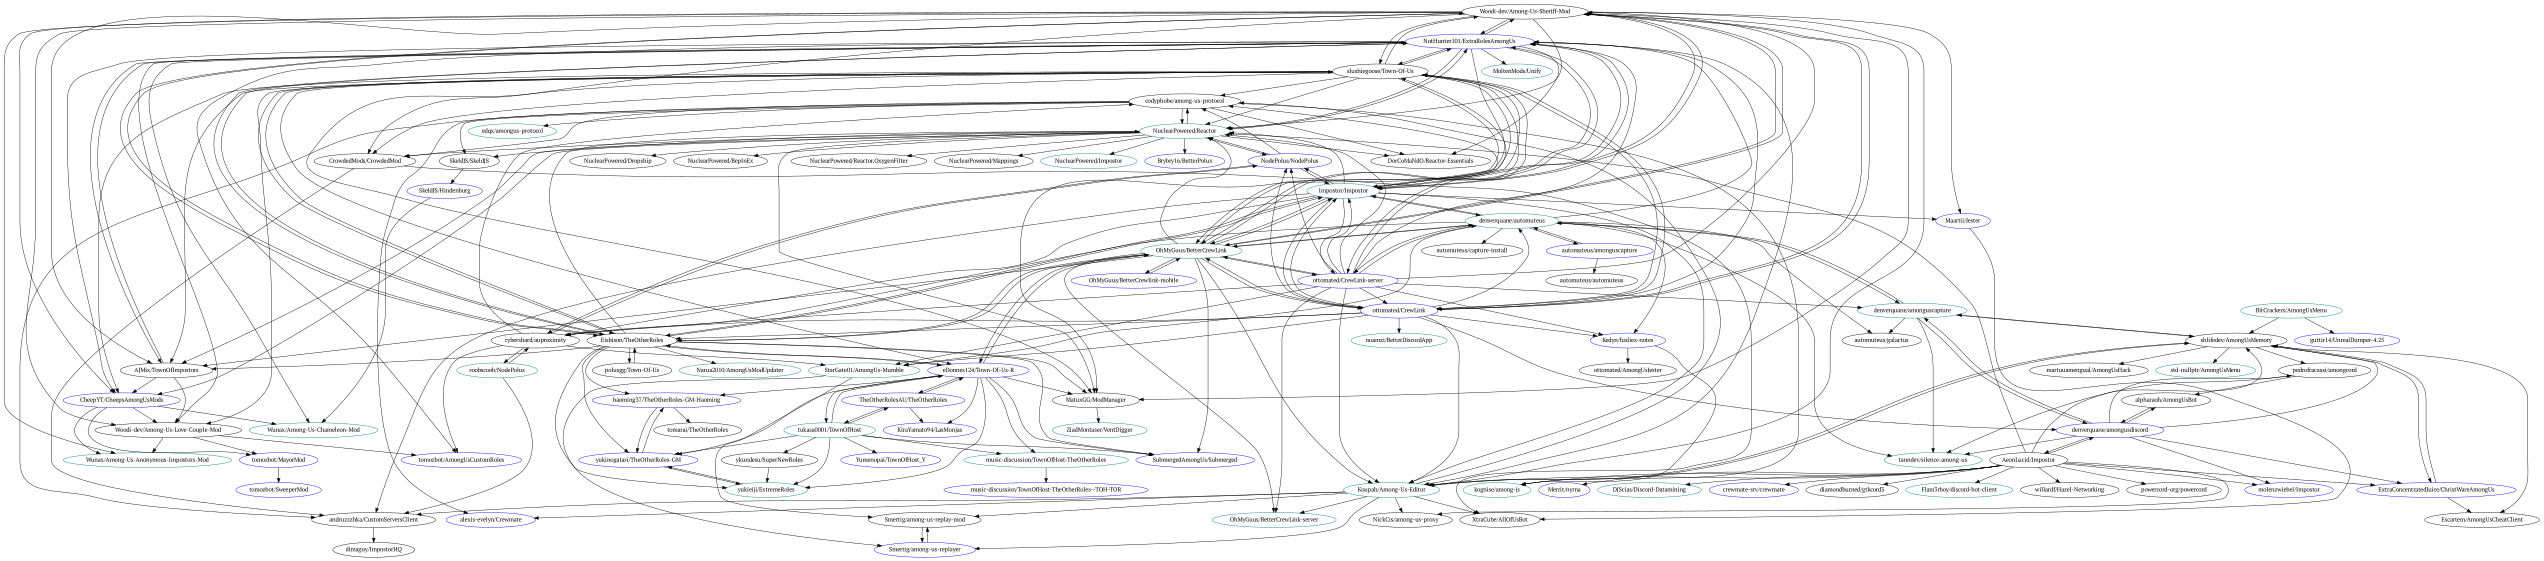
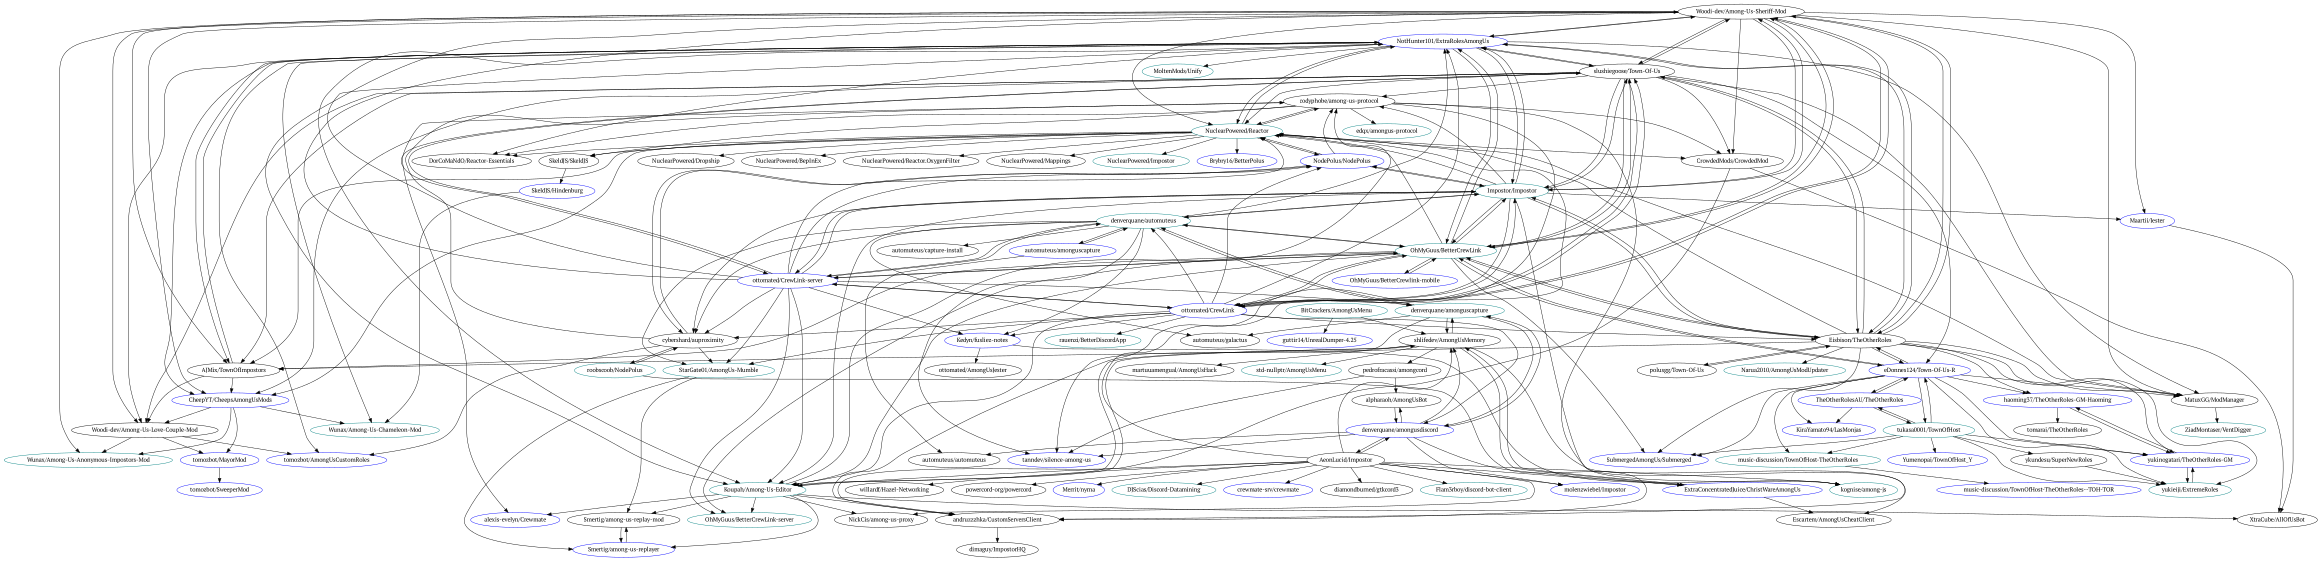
none -> (1005, 296)
(2185, 378) -> (1169, 440)
(1933, 460) -> (1057, 460)
